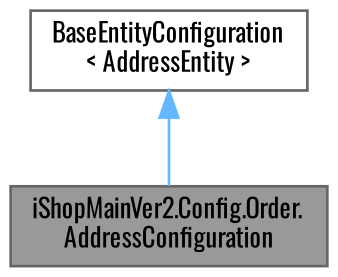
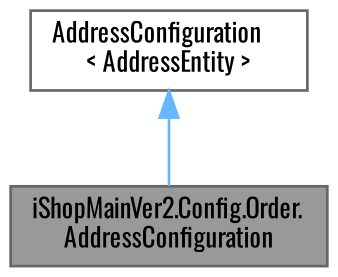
(169, 51) -> (169, 51)
